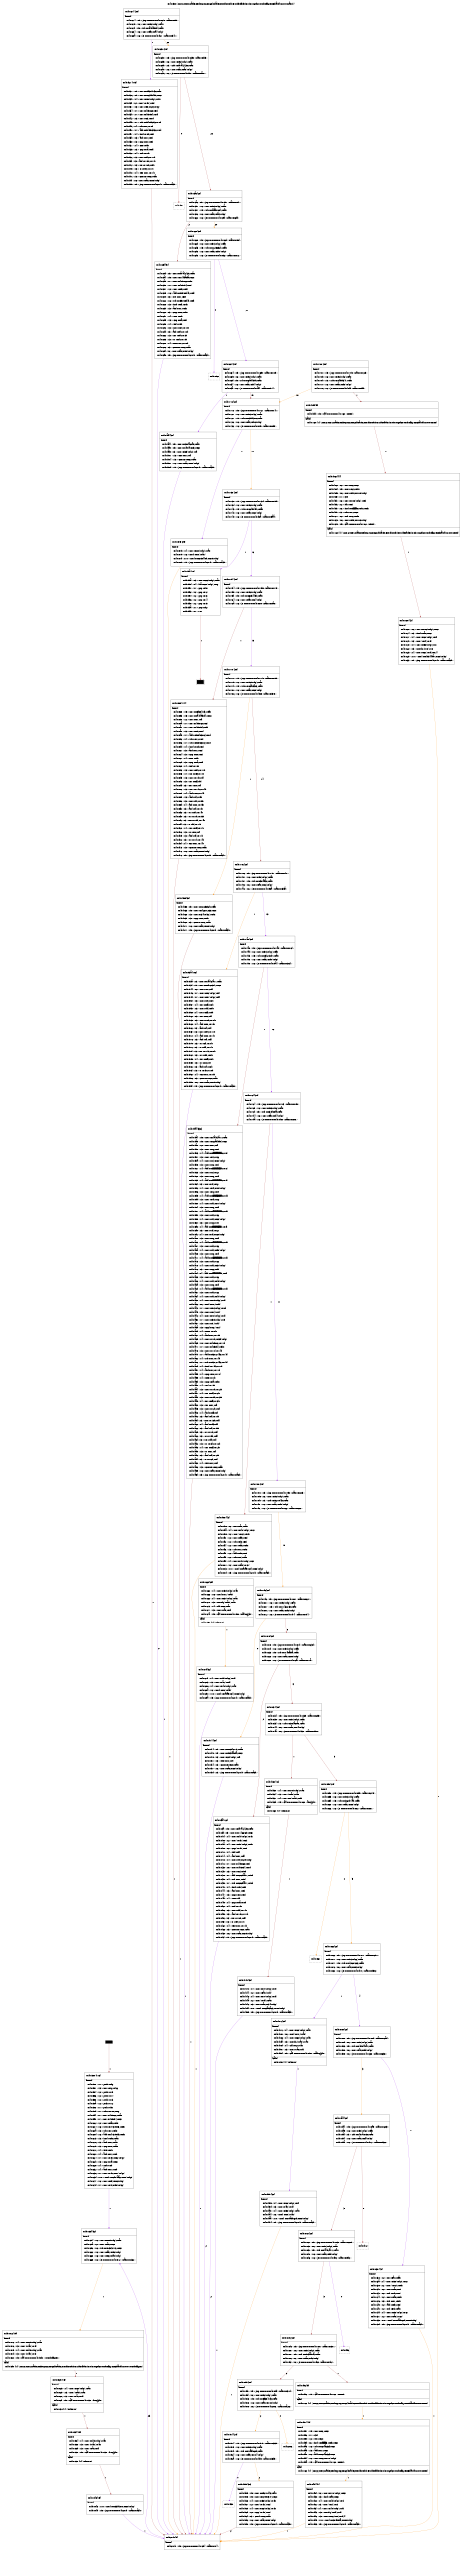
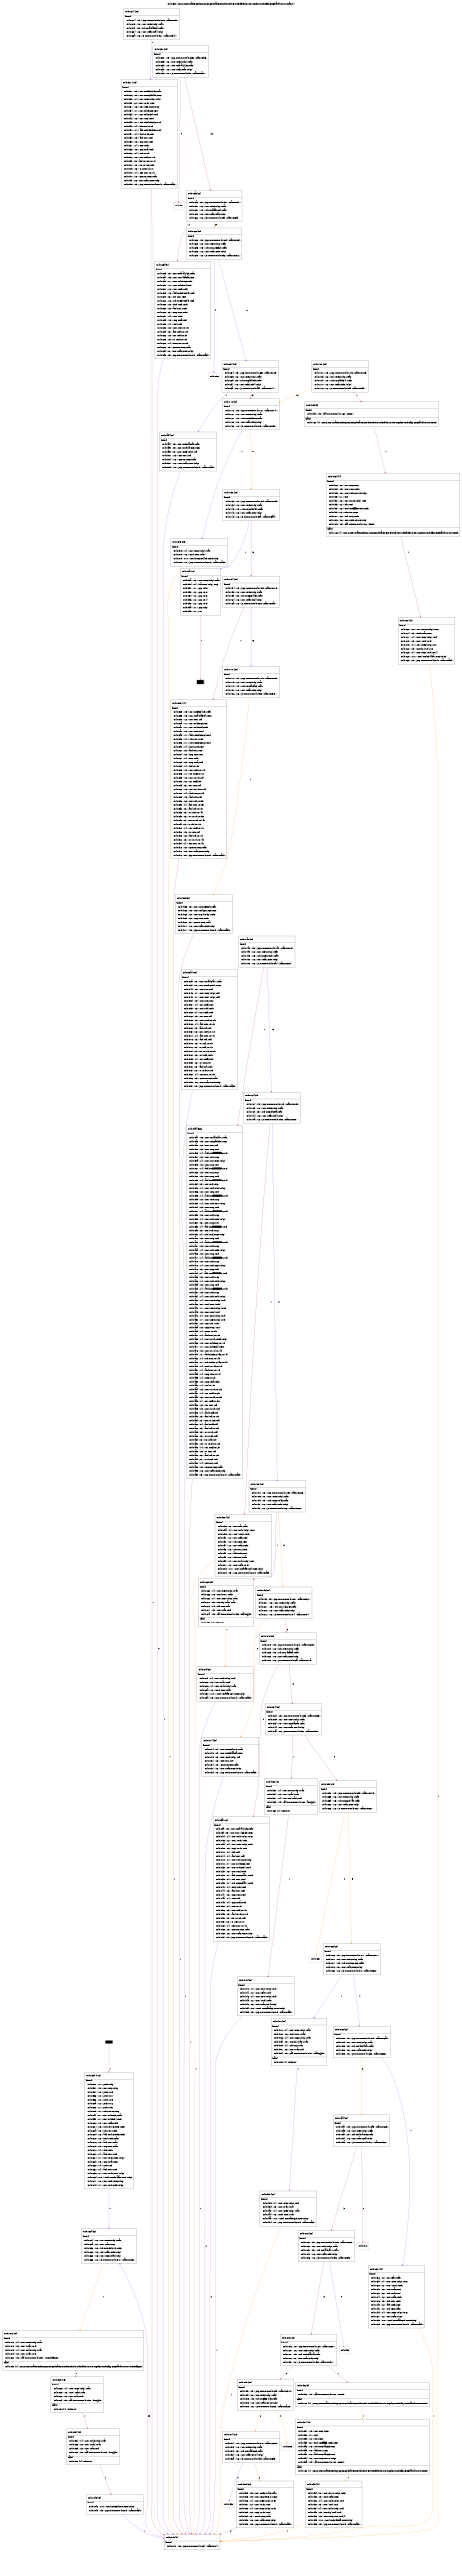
(166, 42) -> none
(262, 877) -> none
none -> (275, 1554)
